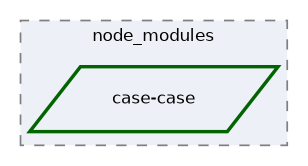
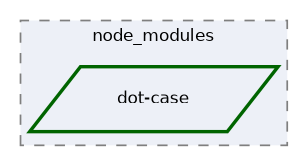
(154, 99) -> (154, 99)
